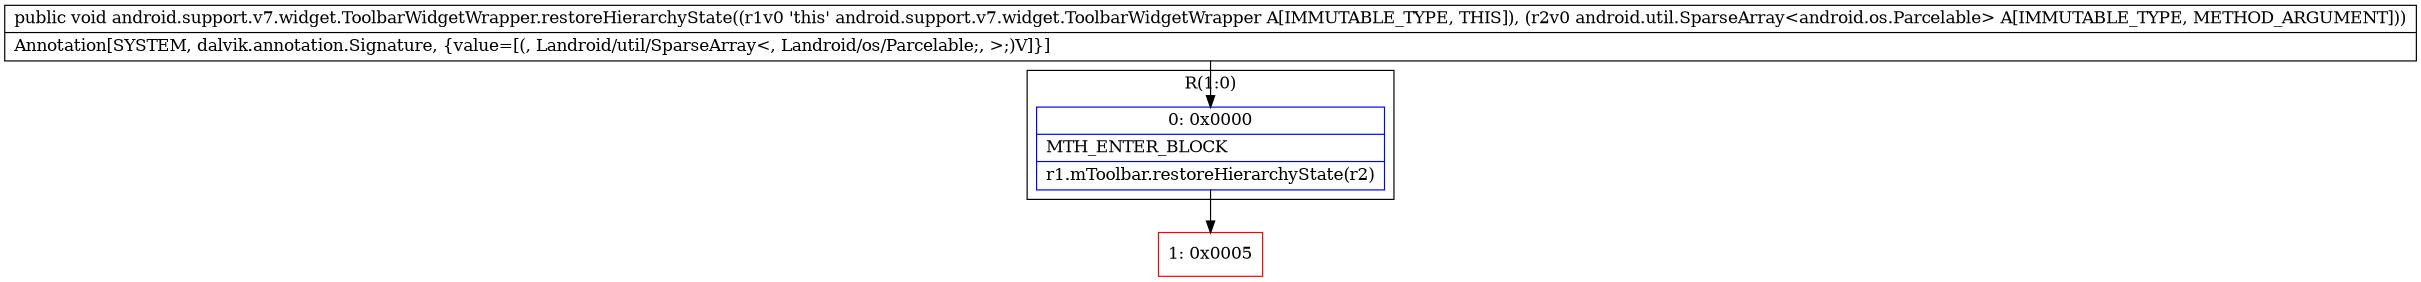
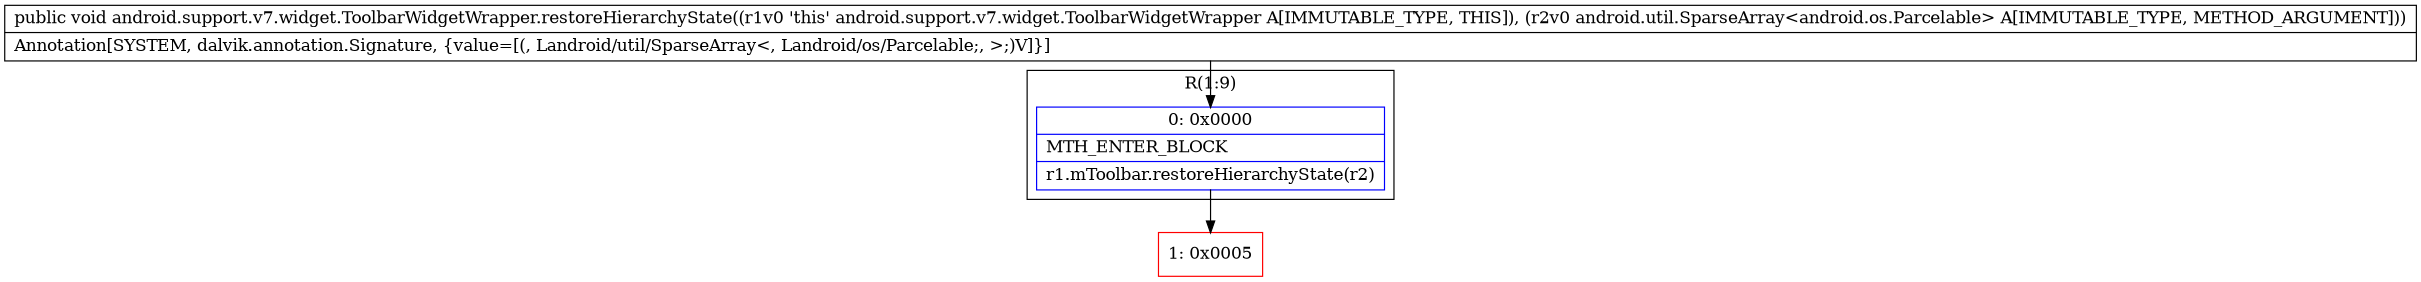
(1211, 84) -> (1211, 84)
